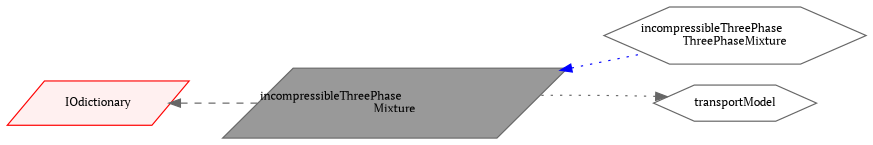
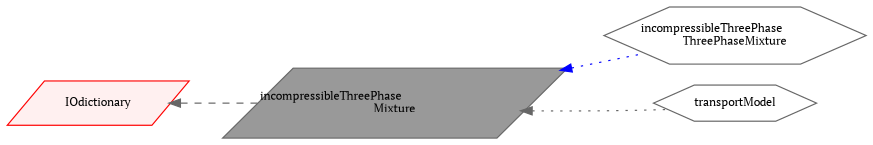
(596, 95) -> (600, 111)
